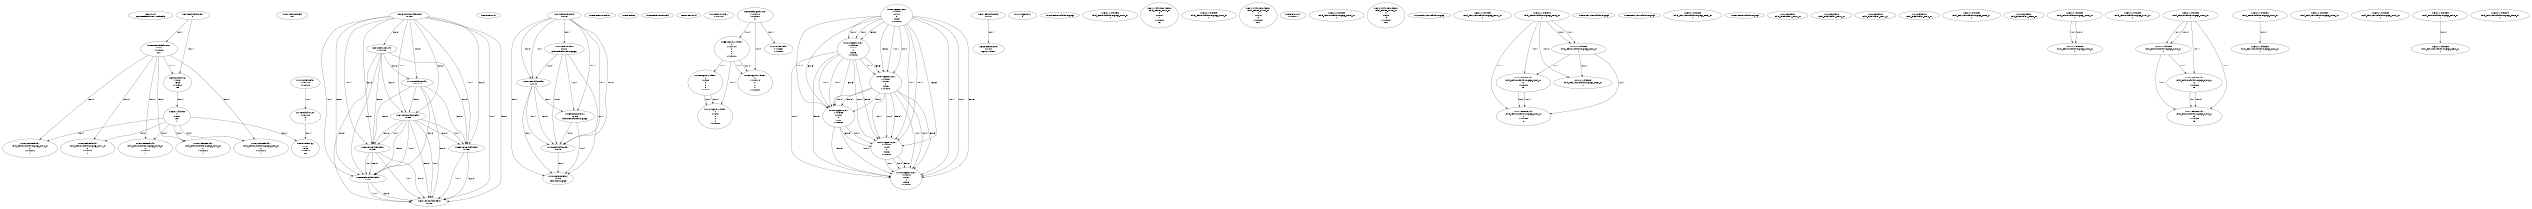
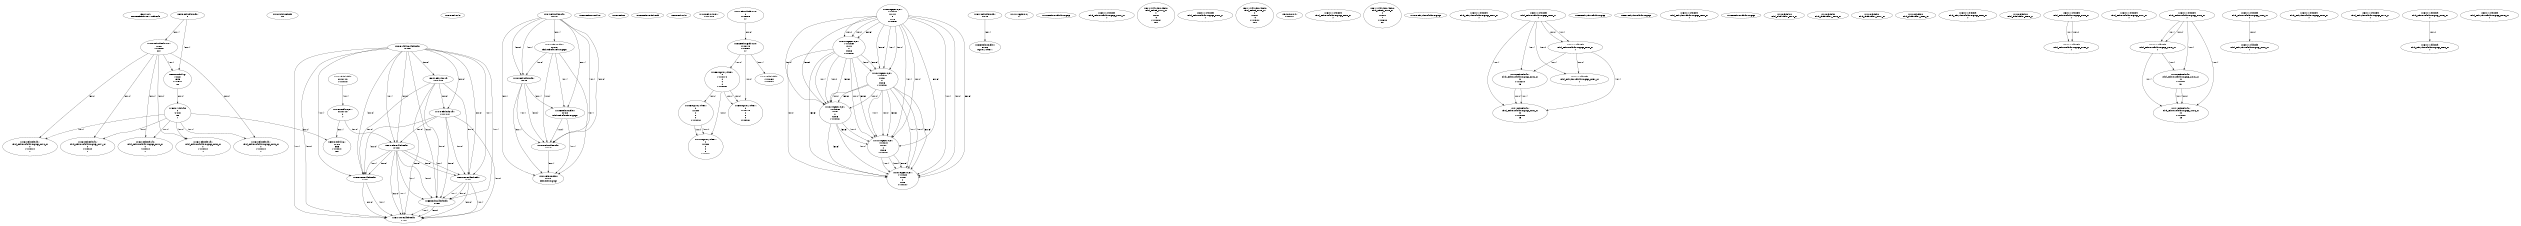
none -> (746, 15)
(385, 85) -> (365, 133)
